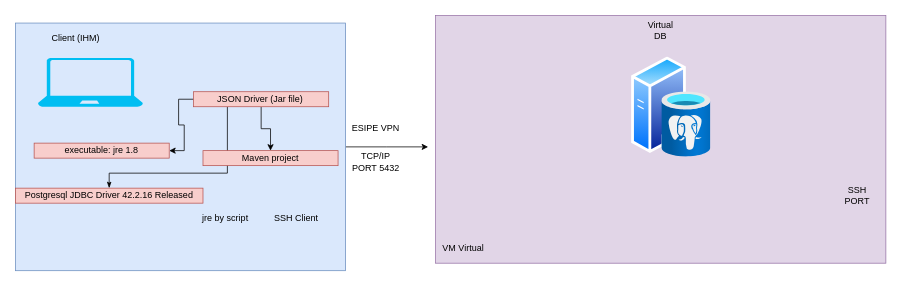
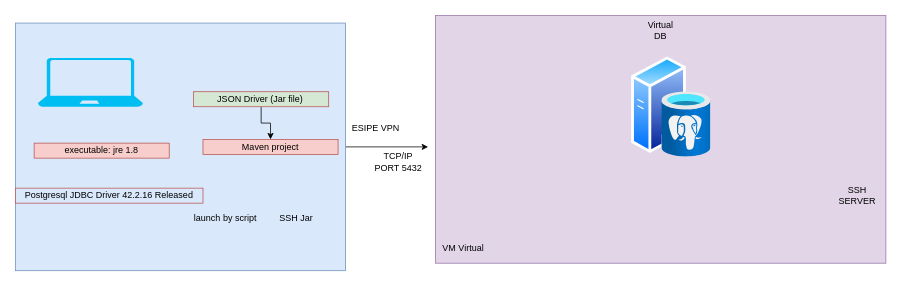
(75, 38) -> none
(261, 99) -> (261, 99)
(179, 125) -> none
(227, 129) -> none
(270, 158) -> (270, 147)
(375, 162) -> (398, 162)
(109, 195) -> (109, 195)
(857, 195) -> (857, 195)
(225, 218) -> (225, 218)
(296, 218) -> (296, 218)
